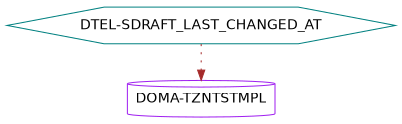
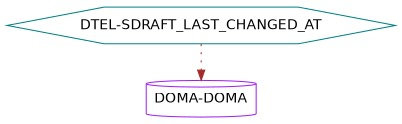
(201, 99) -> (201, 99)
